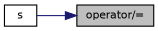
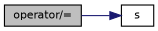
(51, 16) -> (96, 16)
